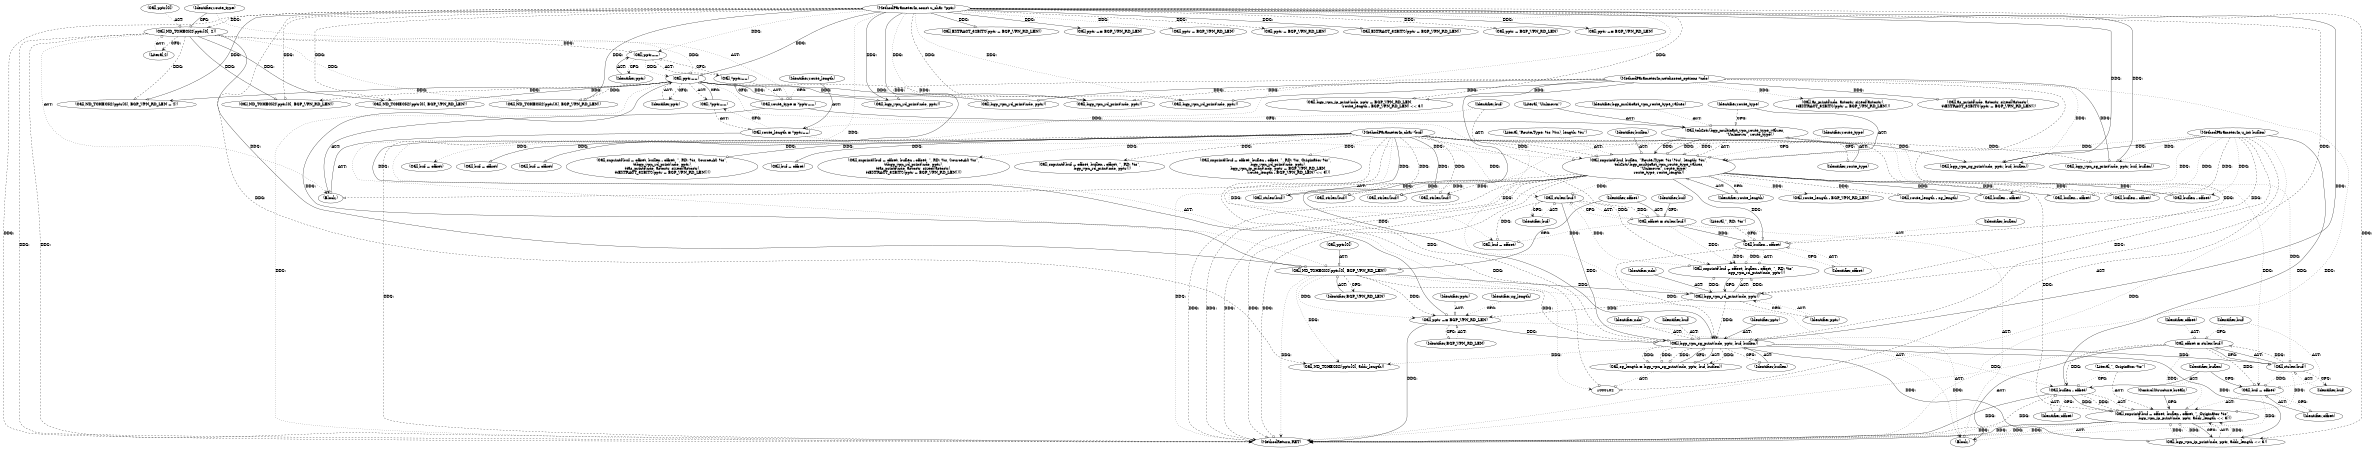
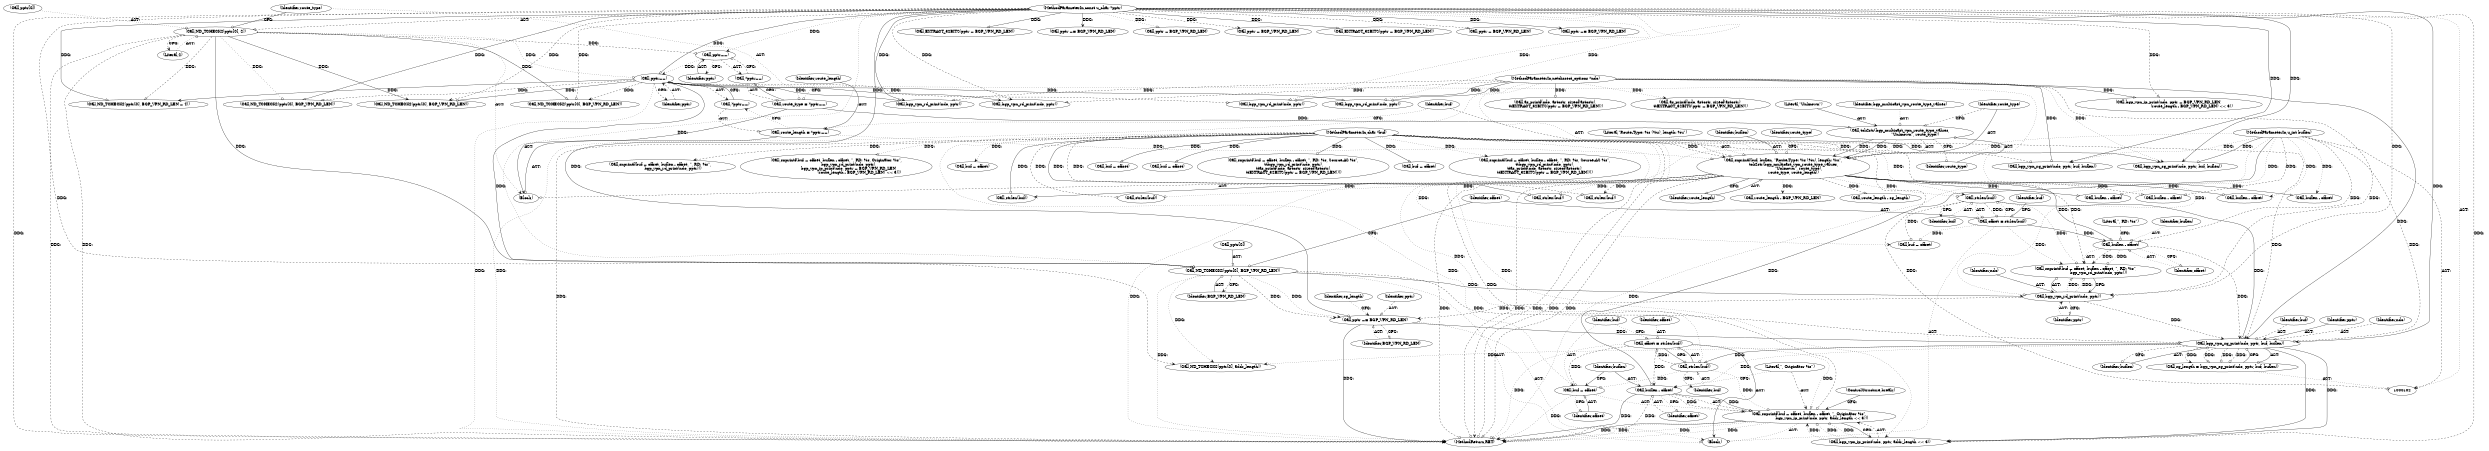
(236, 20) -> (526, 20)
none -> (1466, 224)
